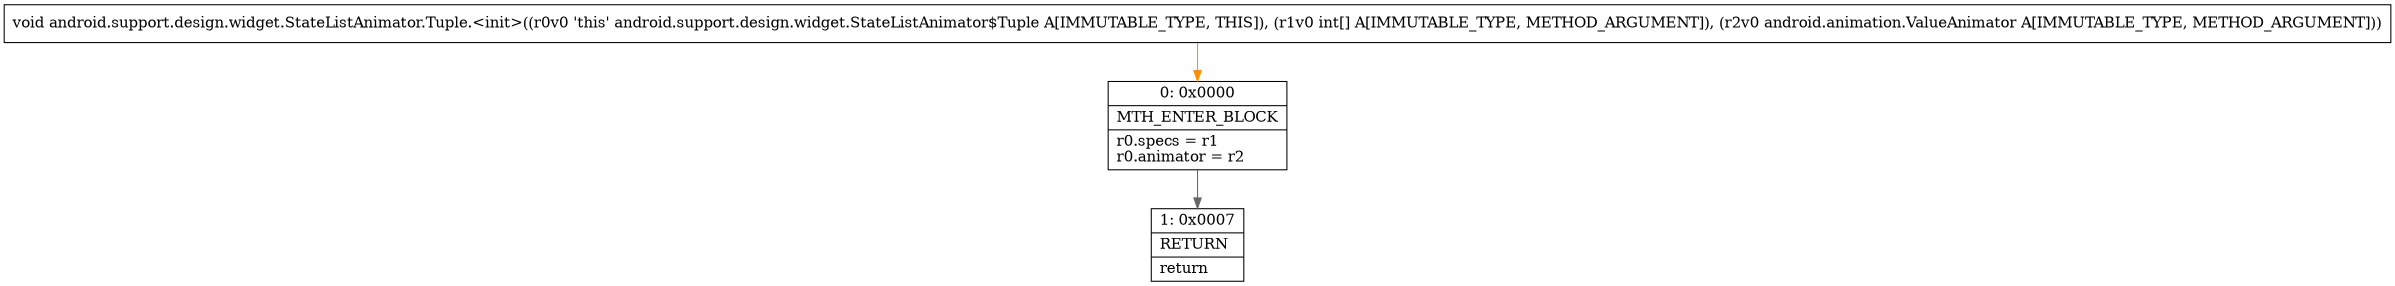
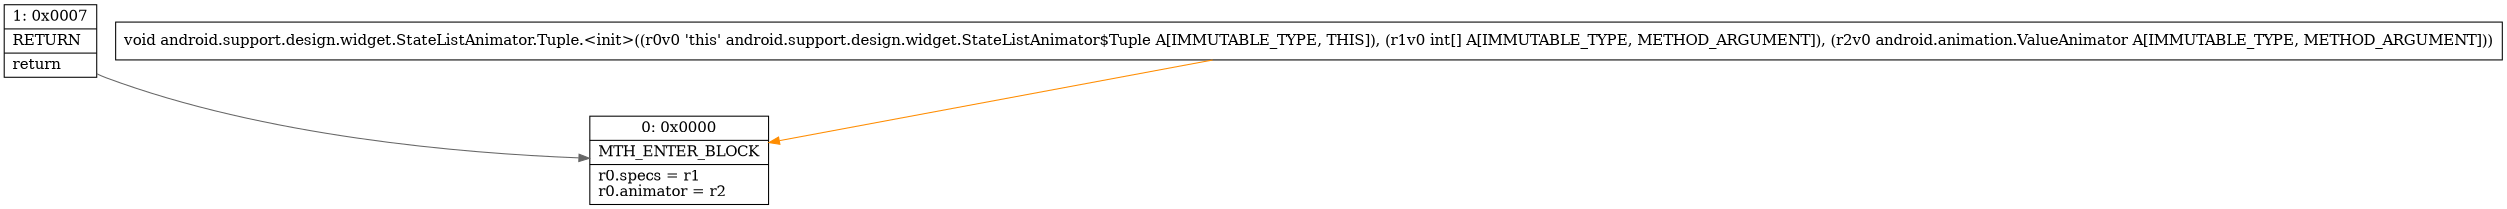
(1198, 184) -> (334, 134)
